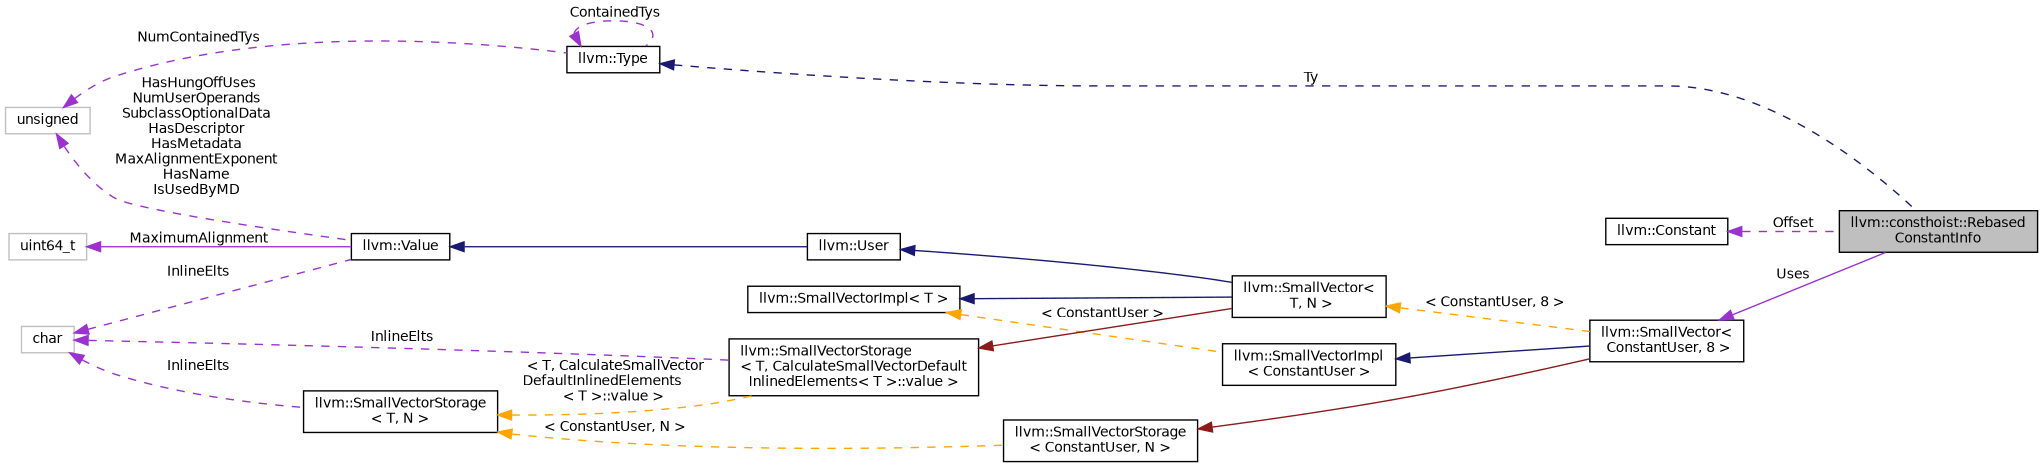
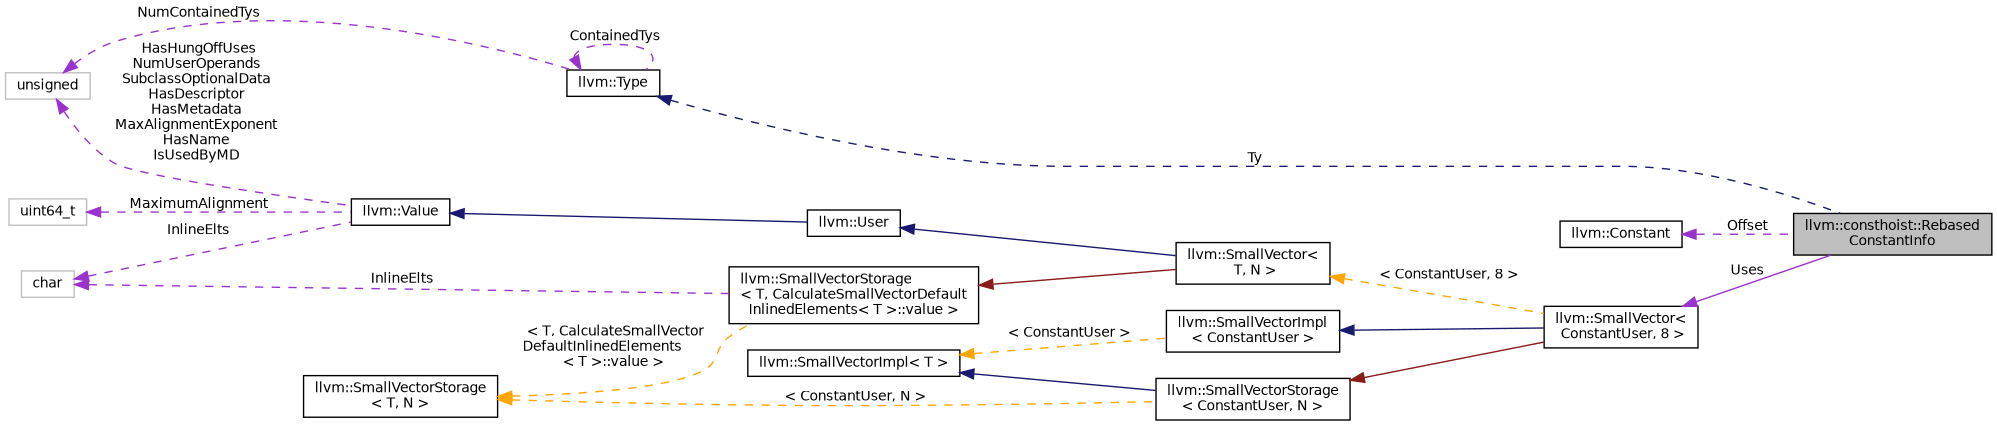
(226, 247) -> (226, 212)
(1103, 298) -> (1065, 382)
(190, 393) -> none
